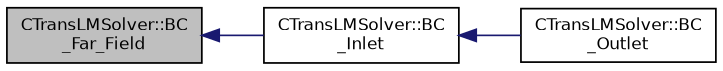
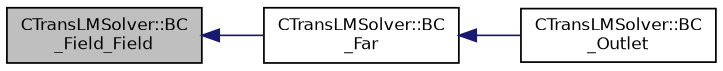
(104, 35) -> (104, 35)
(361, 35) -> (361, 35)
